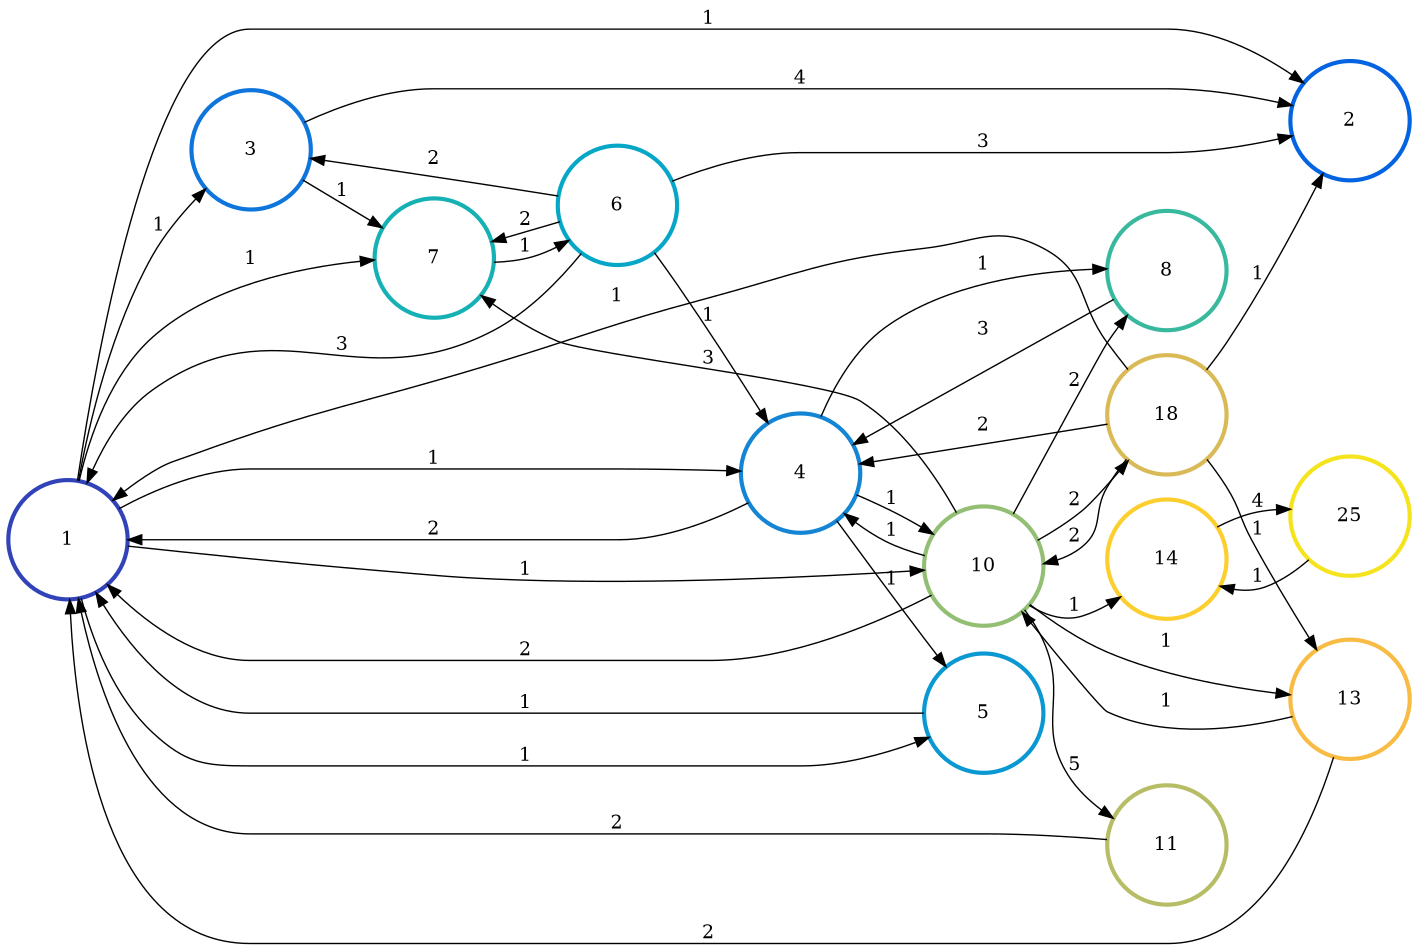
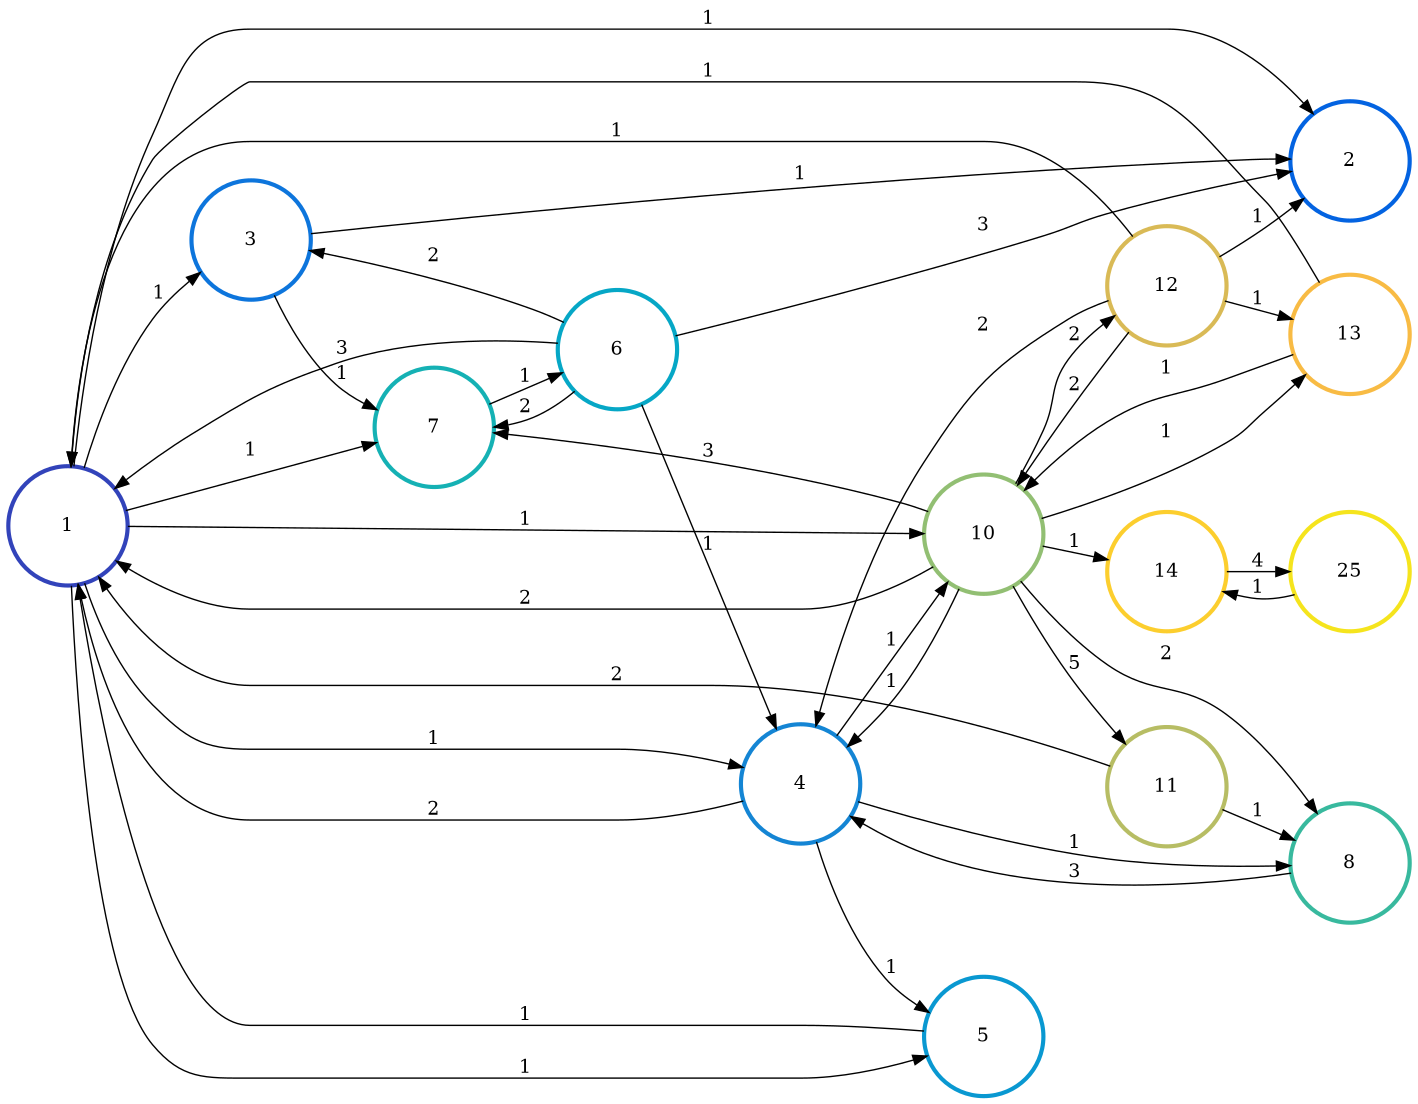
(801, 78) -> (801, 174)
(1167, 415) -> (1167, 286)
none -> (1252, 822)
(709, 933) -> (709, 71)
